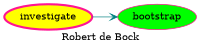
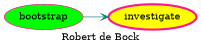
(101, 17) -> (92, 17)
